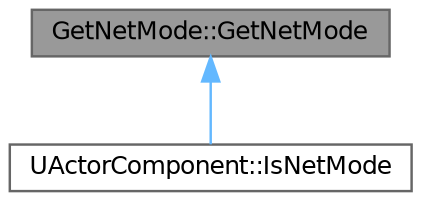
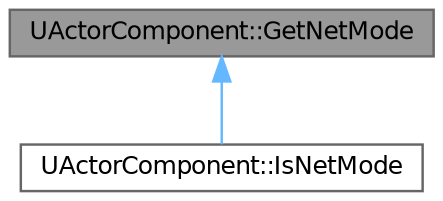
(211, 33) -> (222, 33)
